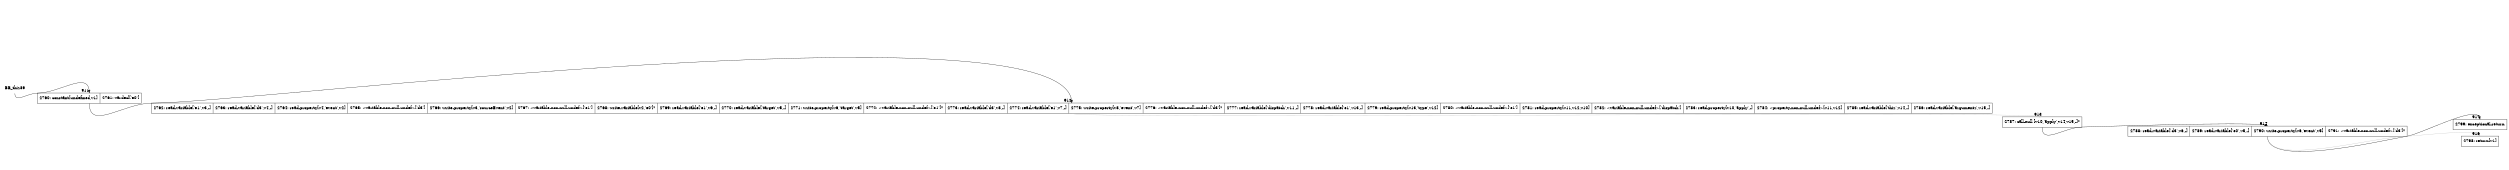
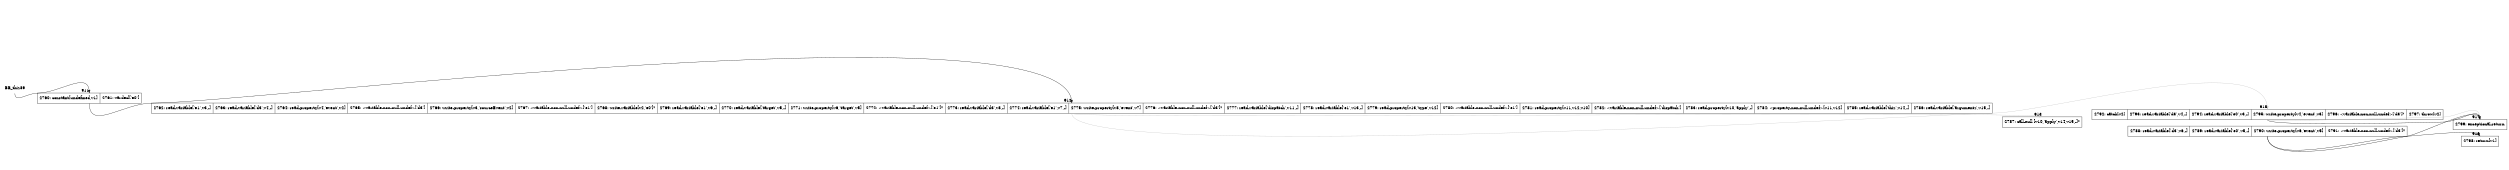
none -> (2268, 115)
(2150, 125) -> none
(2370, 141) -> (2370, 141)
